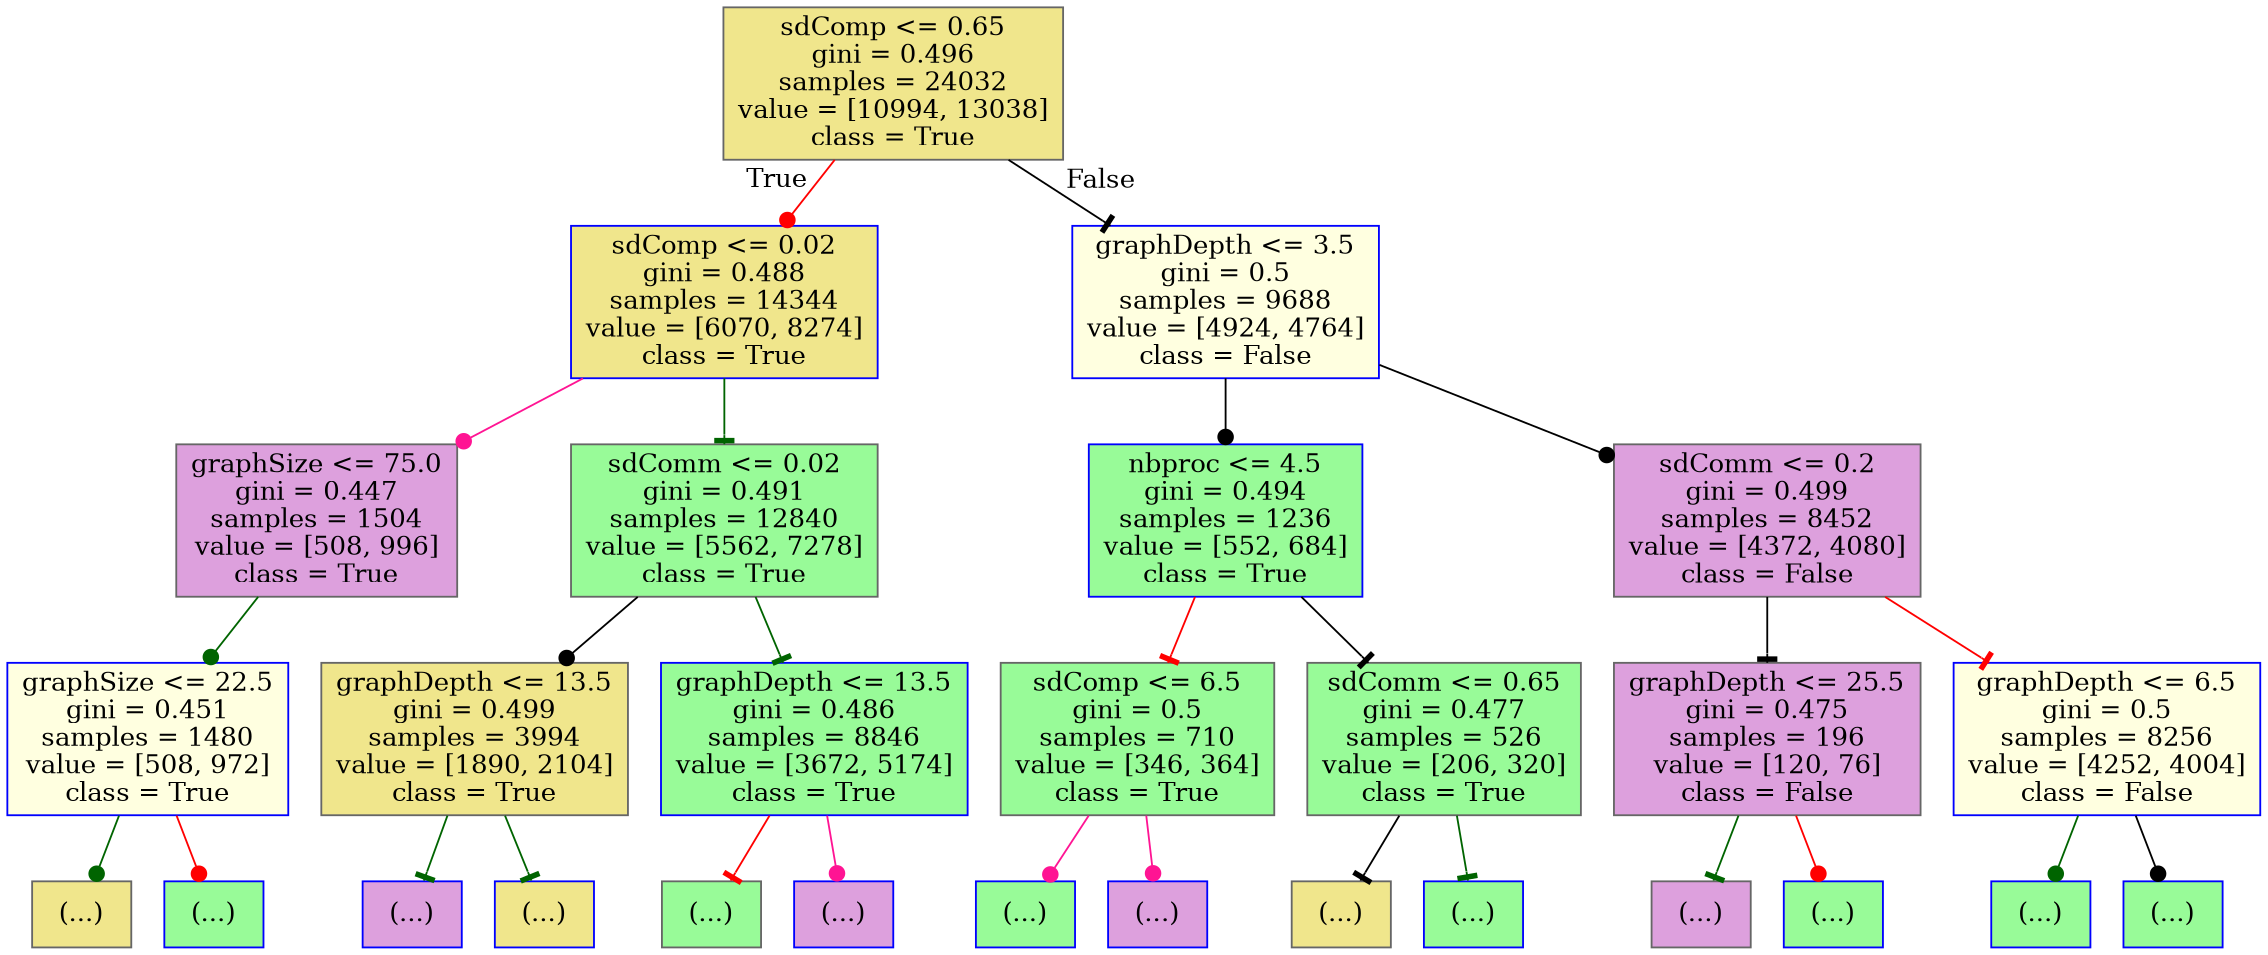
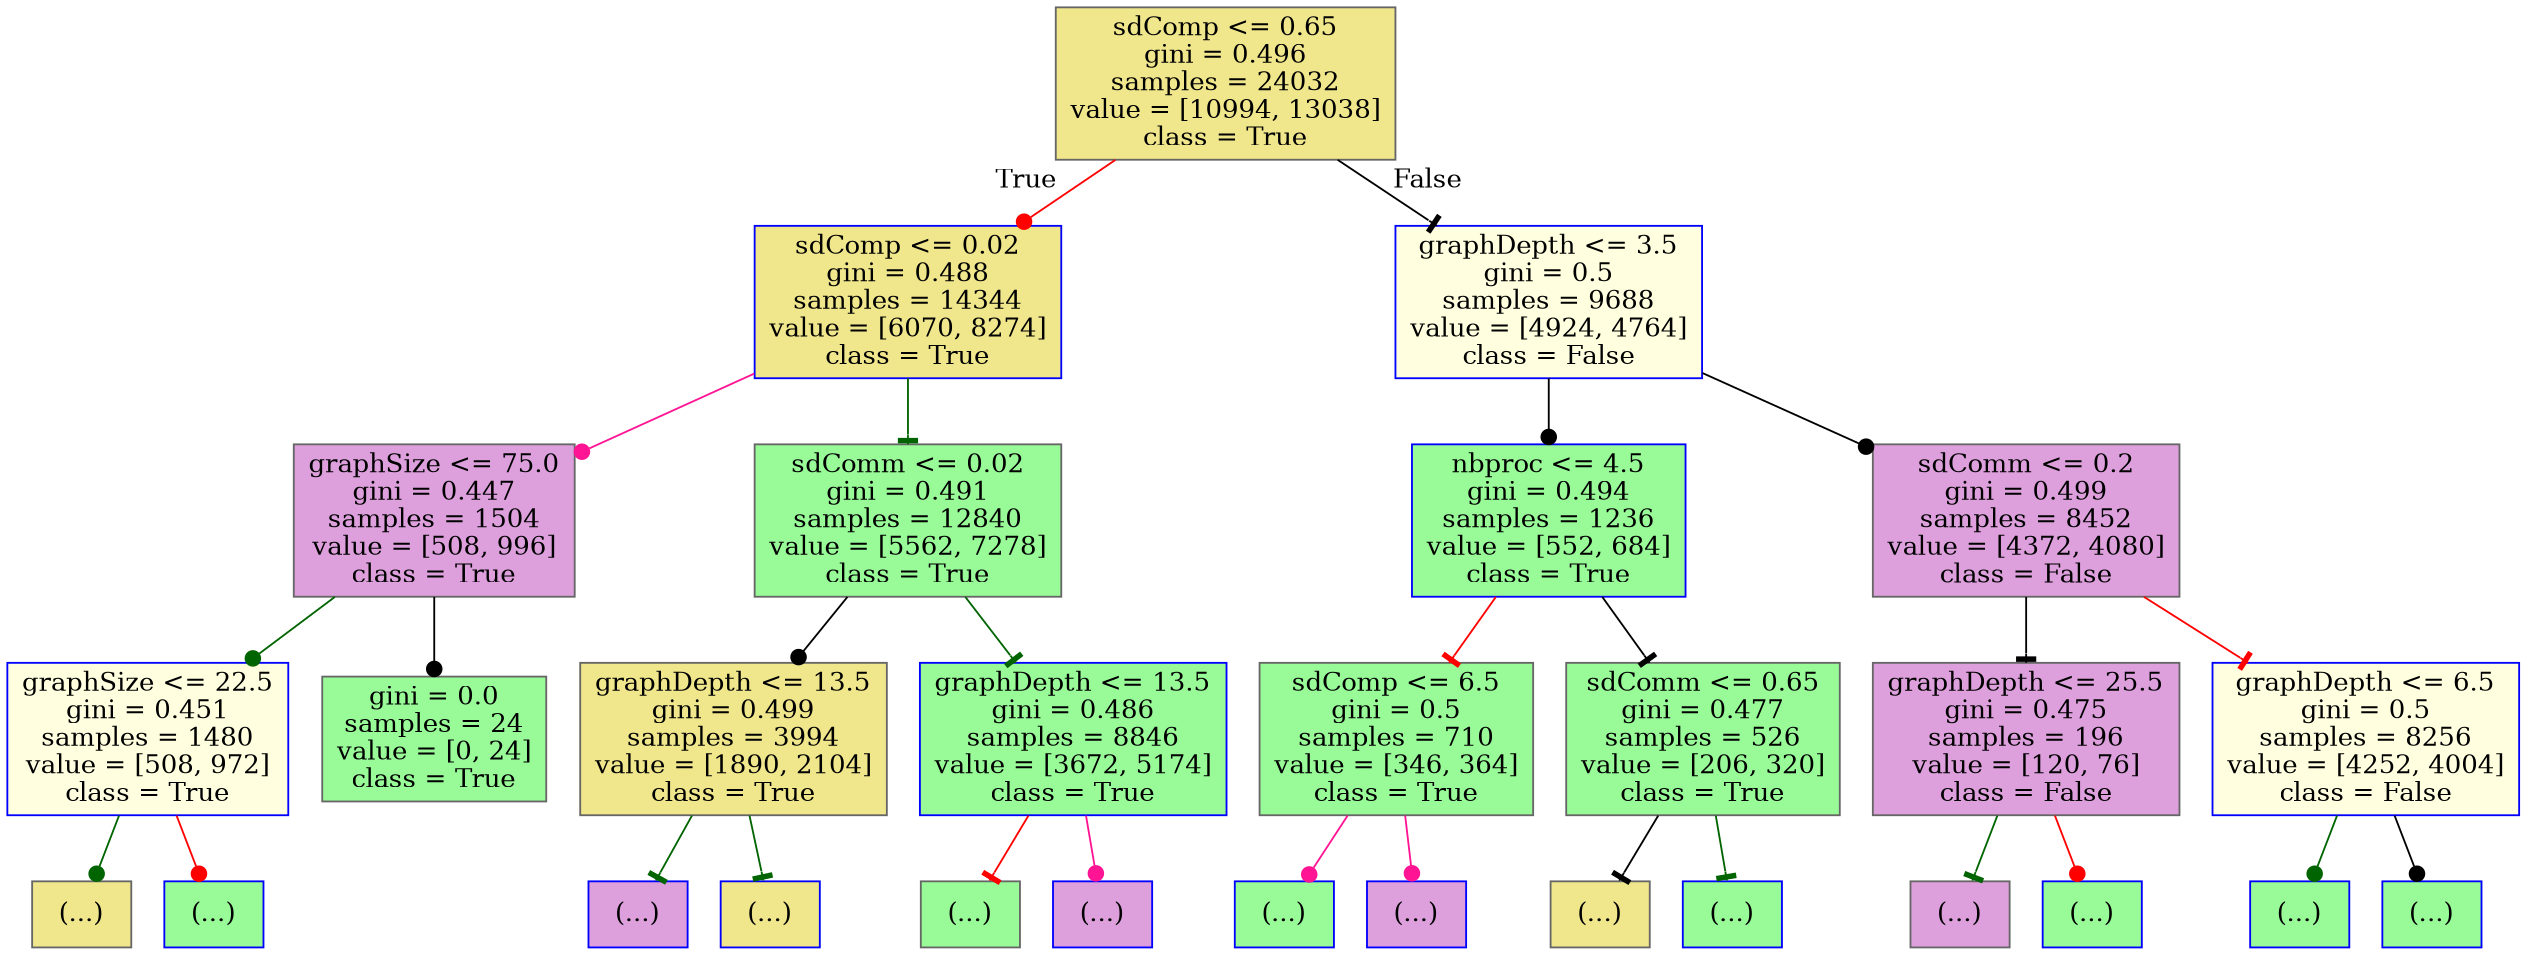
none -> (434, 739)
